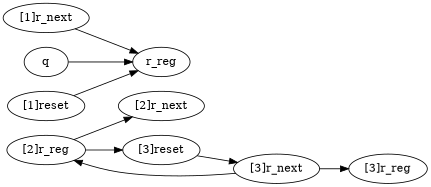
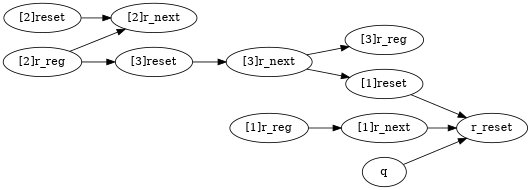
none -> (42, 18)
(161, 62) -> (492, 128)
none -> (269, 128)
(158, 176) -> (324, 72)
